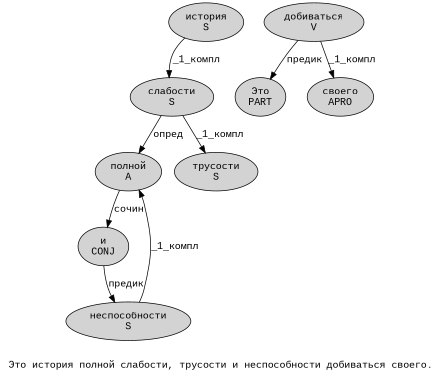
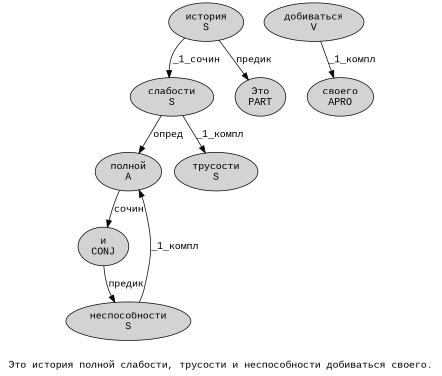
(285, 56) -> (232, 57)
(197, 60) -> (197, 60)
